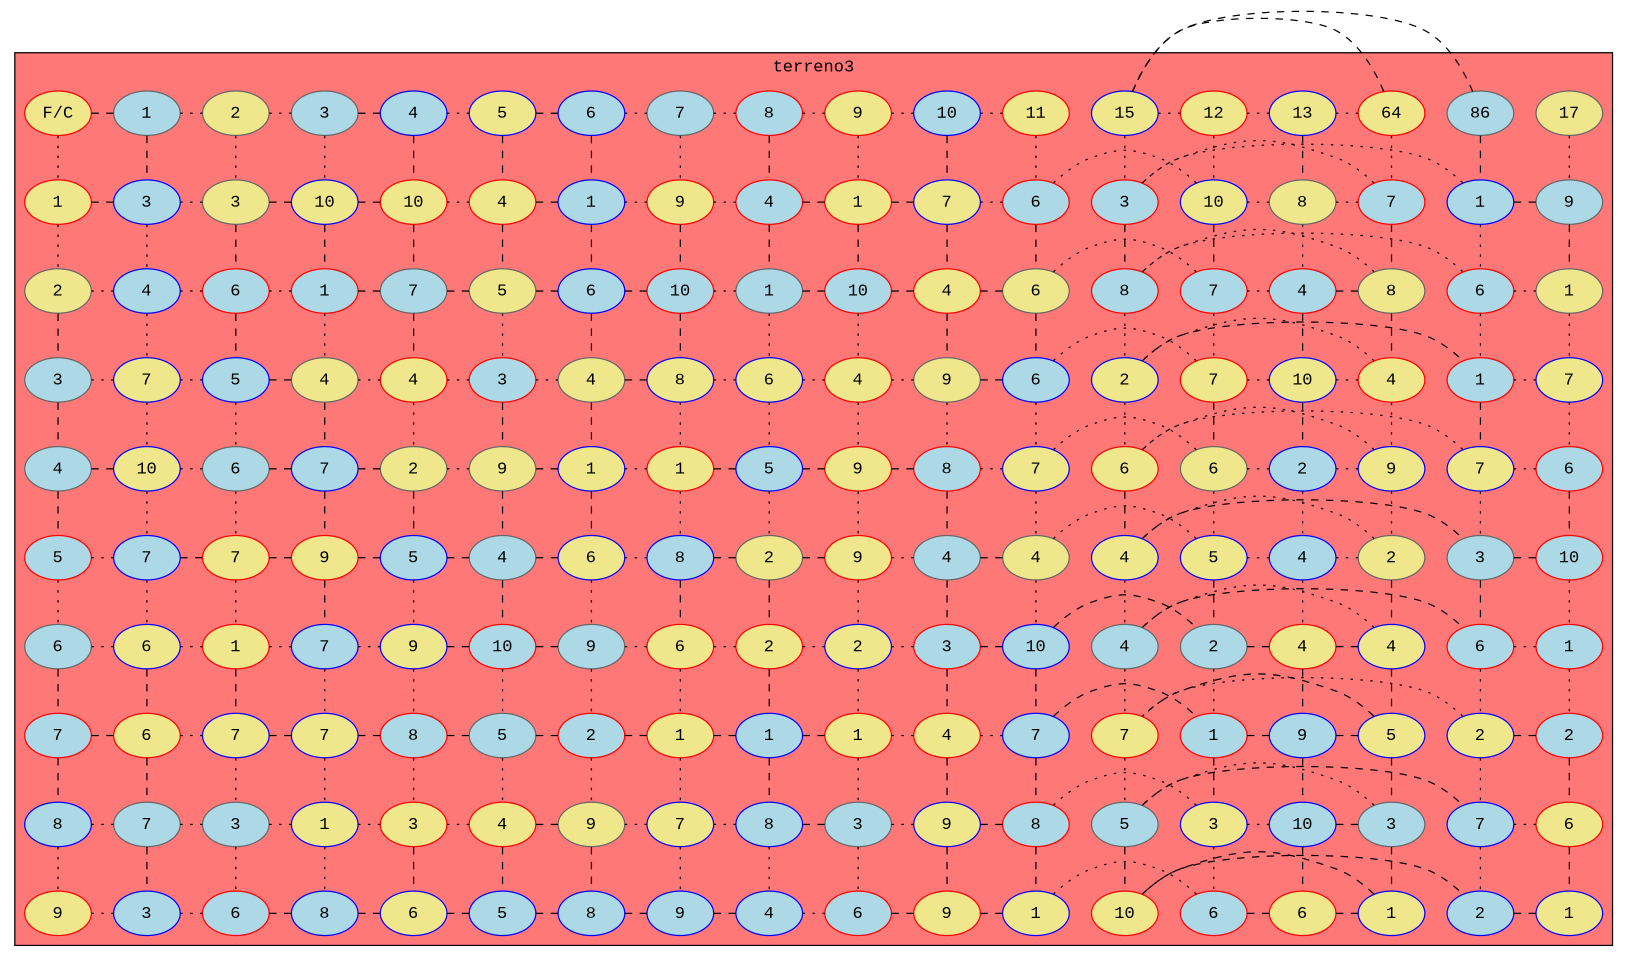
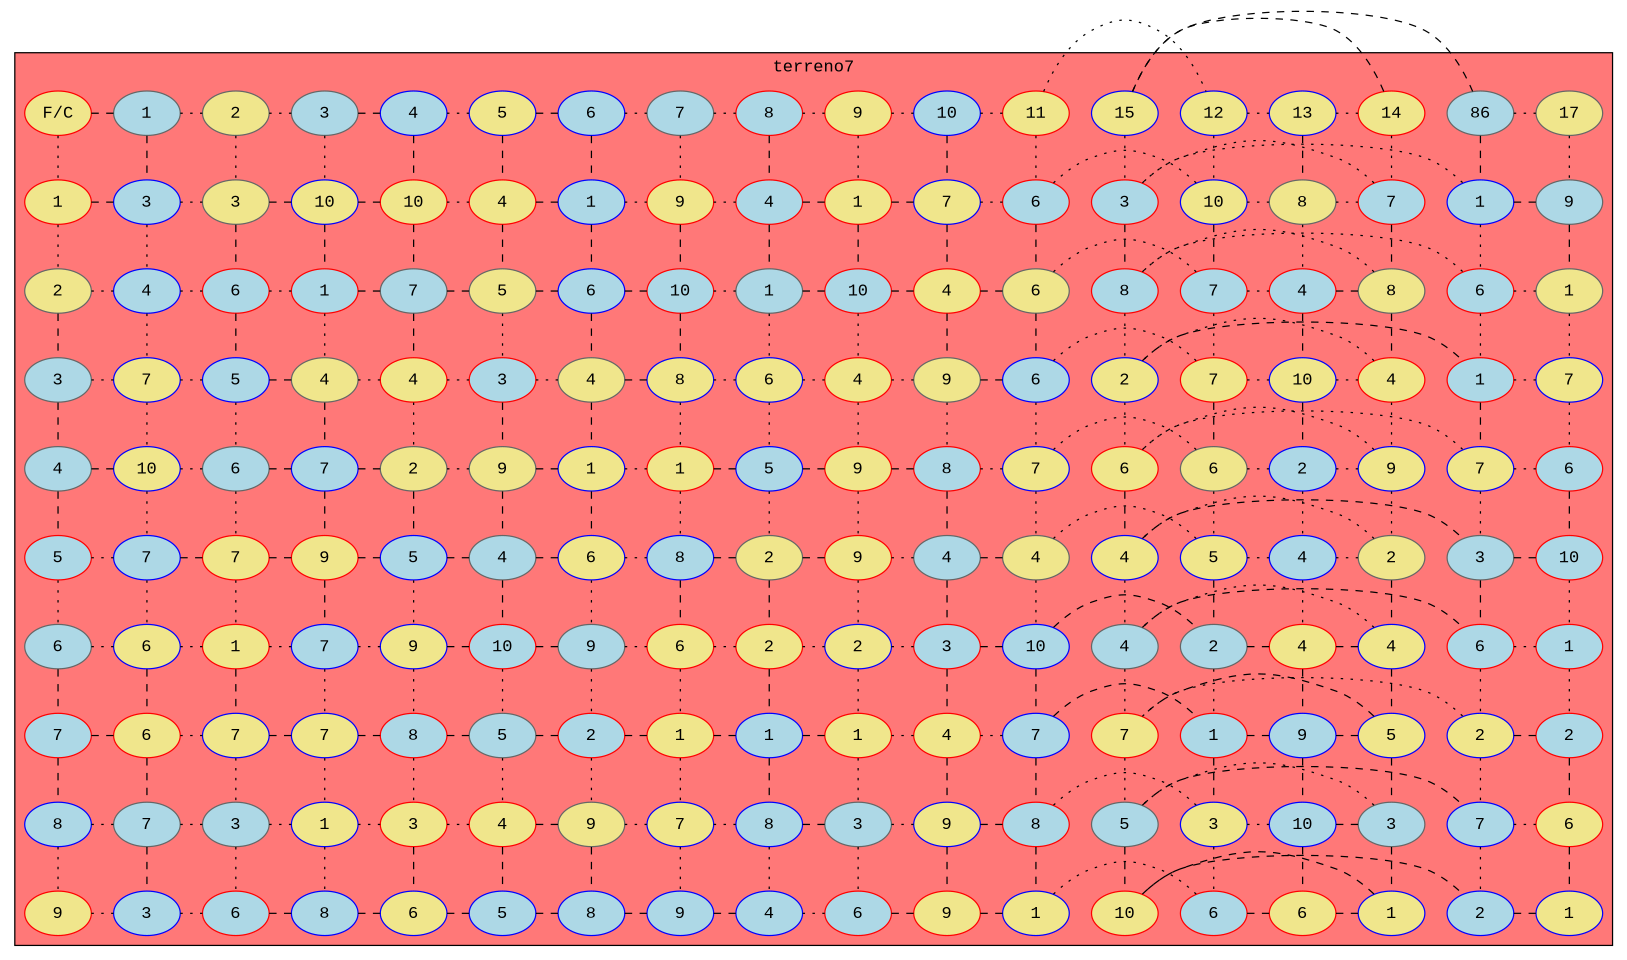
(814, 67) -> (814, 67)
(1169, 113) -> (1125, 20)
(1214, 113) -> (1214, 113)
(1392, 113) -> (1392, 113)
none -> (1525, 113)
